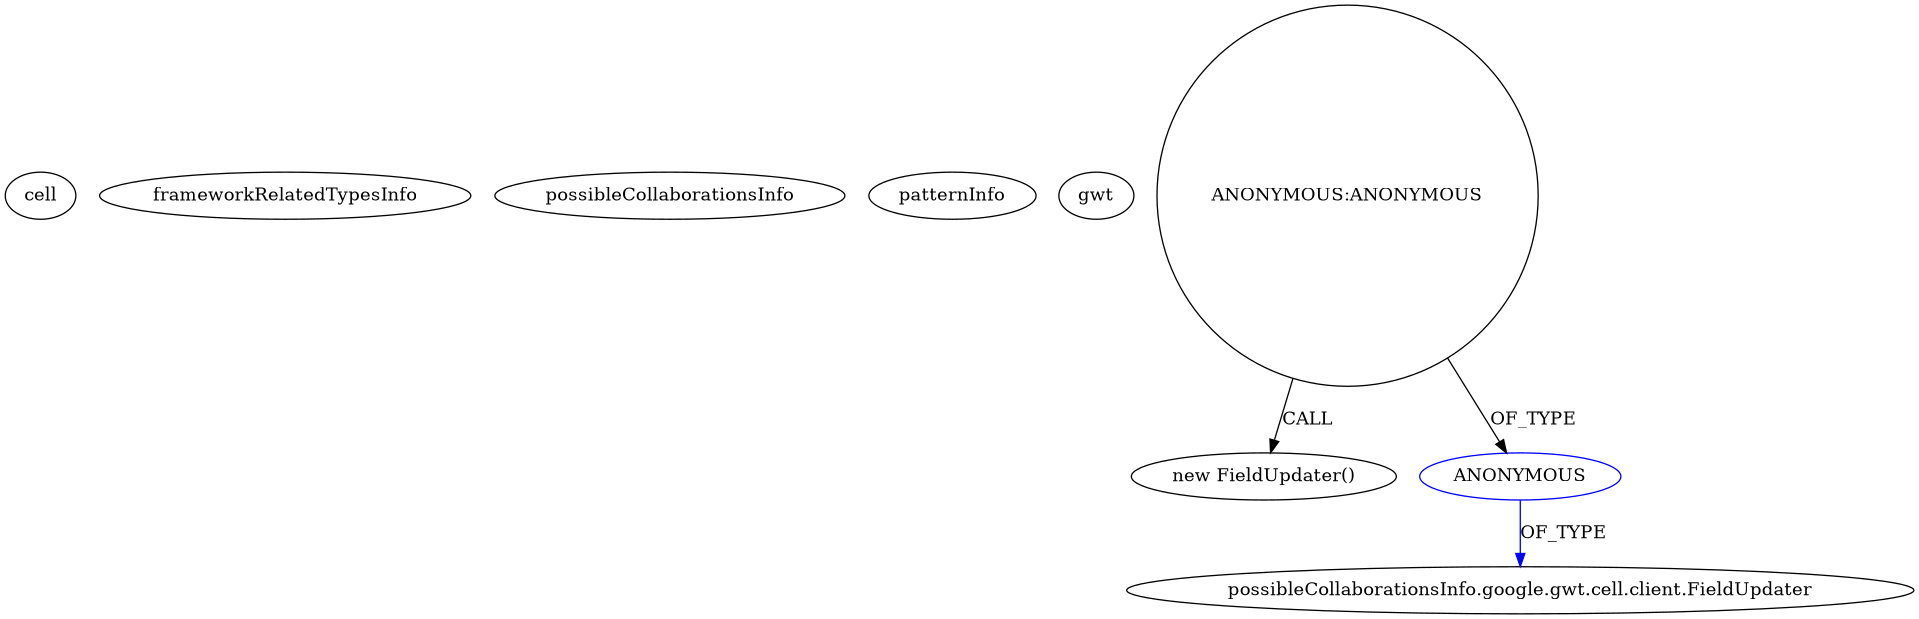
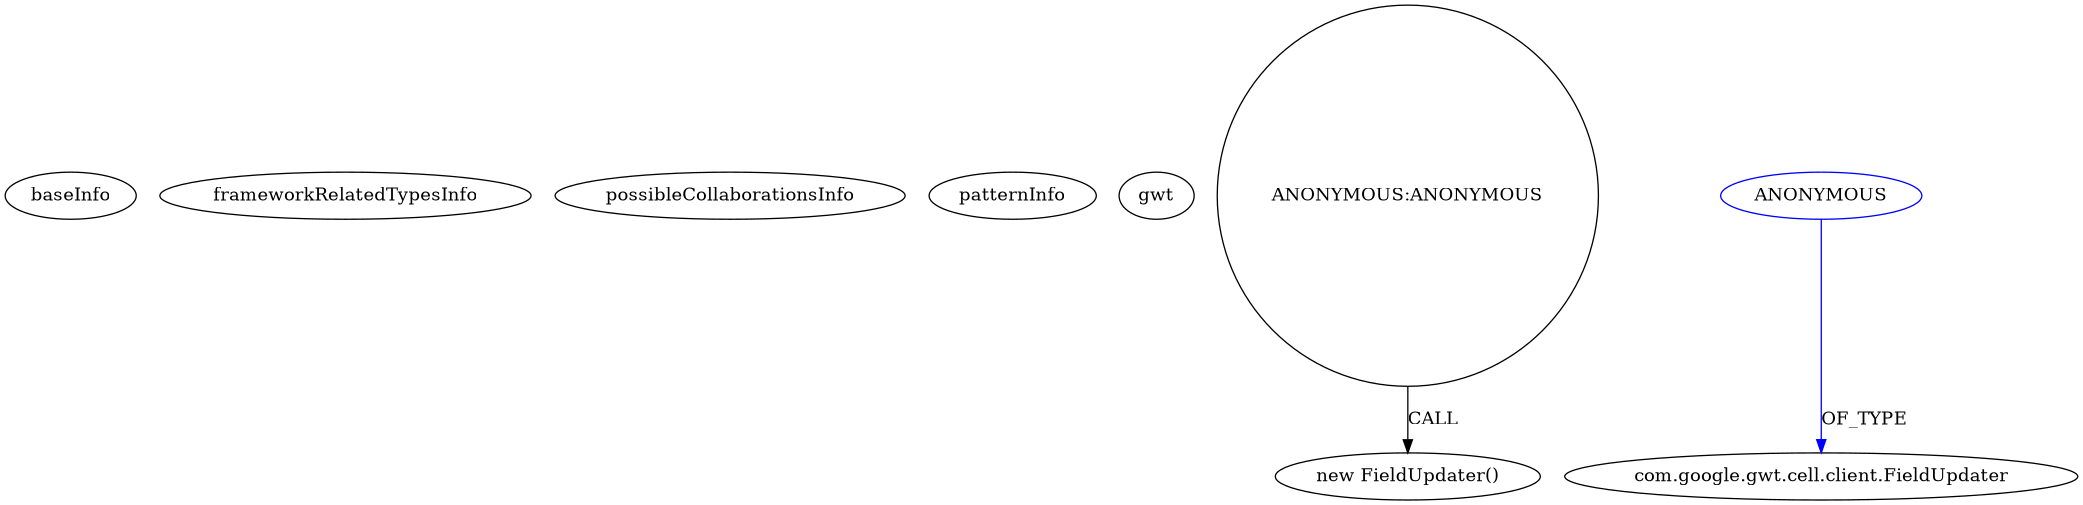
(41, 196) -> (71, 196)
(1474, 400) -> none
(1520, 590) -> (1821, 476)
